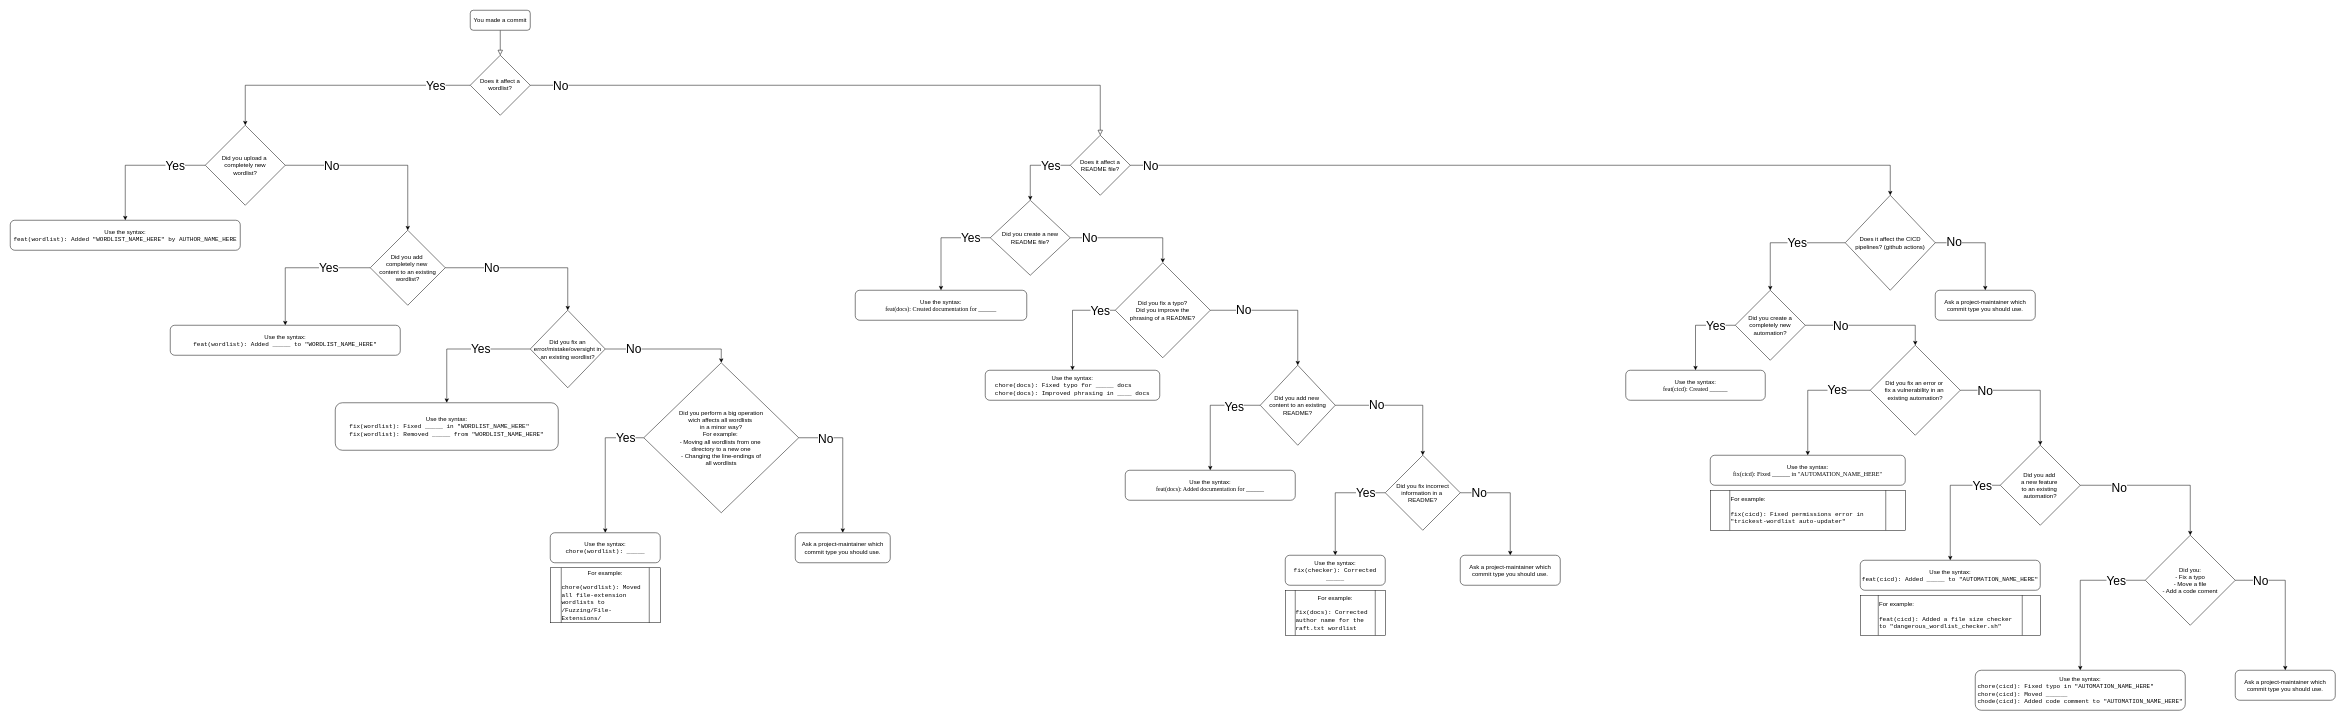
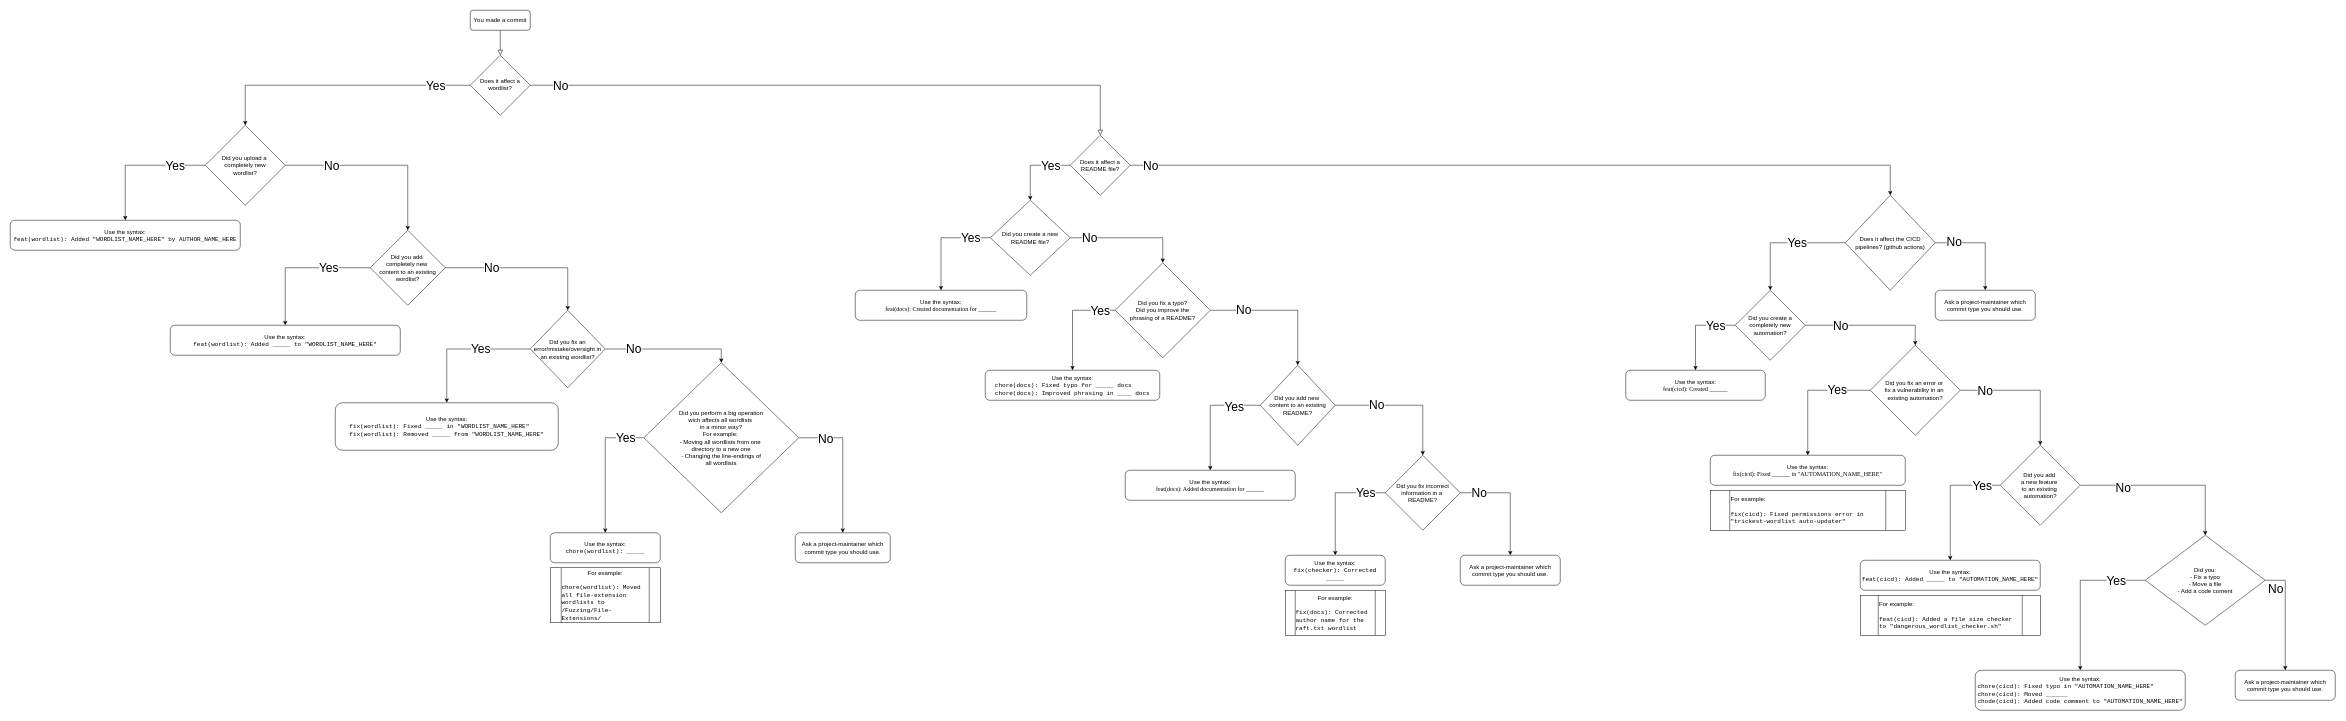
(2190, 580) -> (2205, 580)
